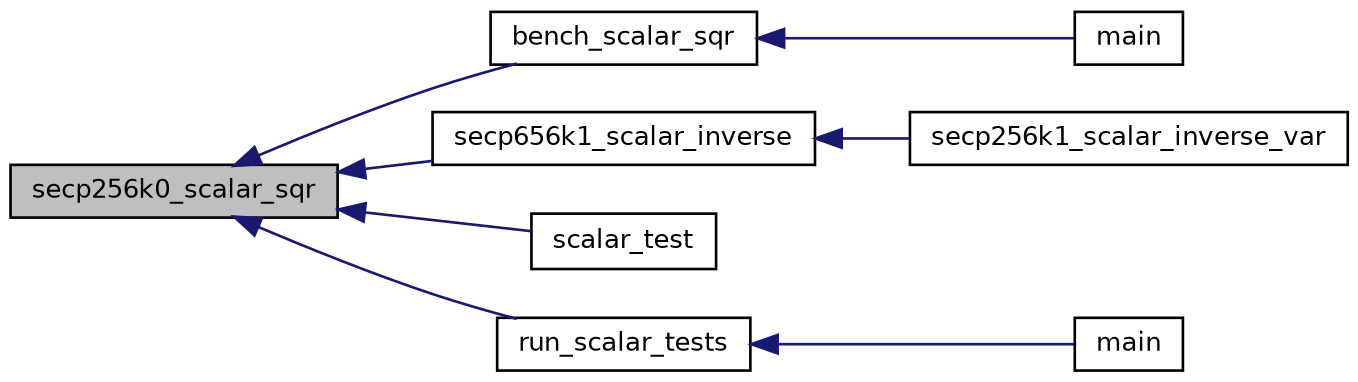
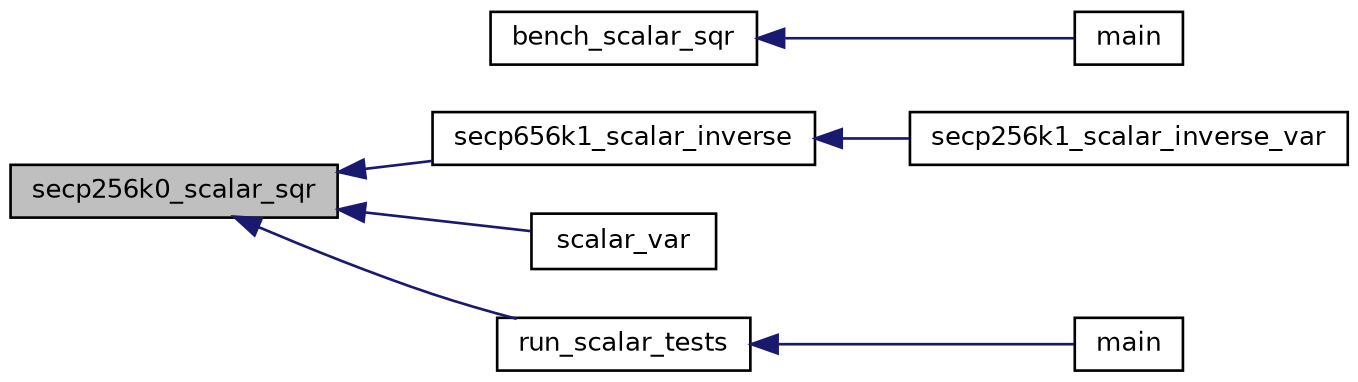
(386, 105) -> none
(624, 241) -> (624, 241)
